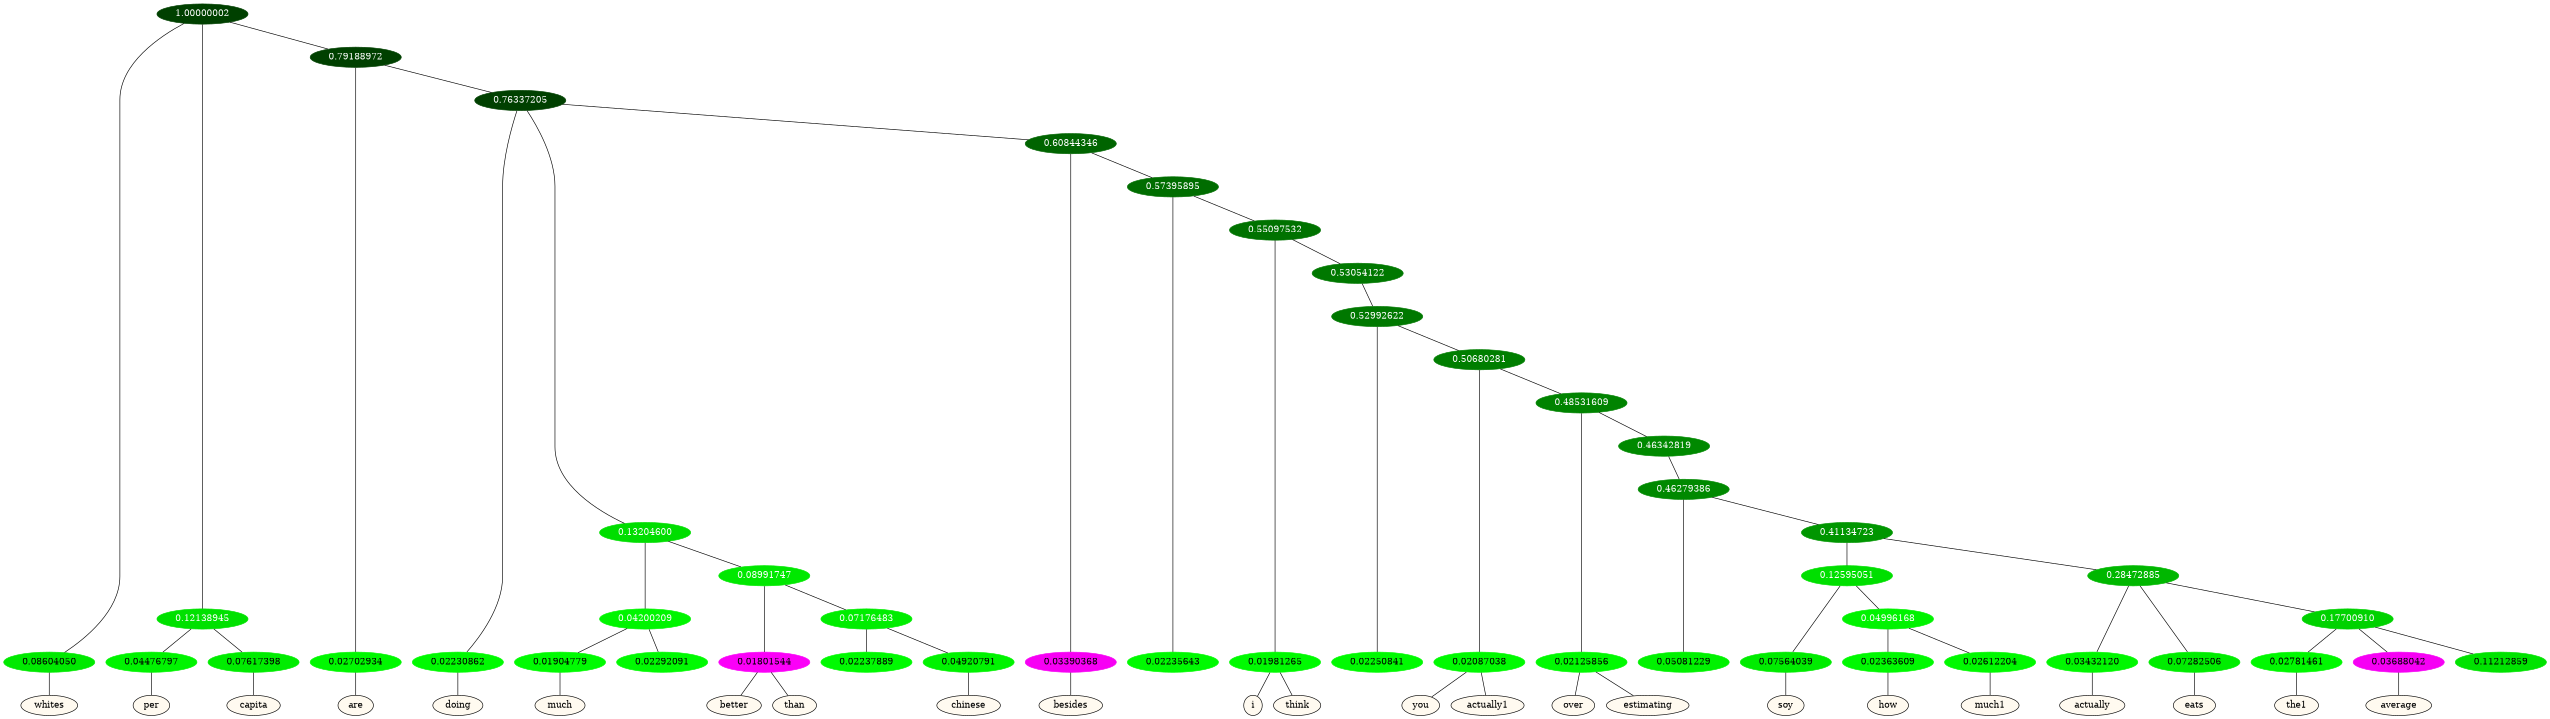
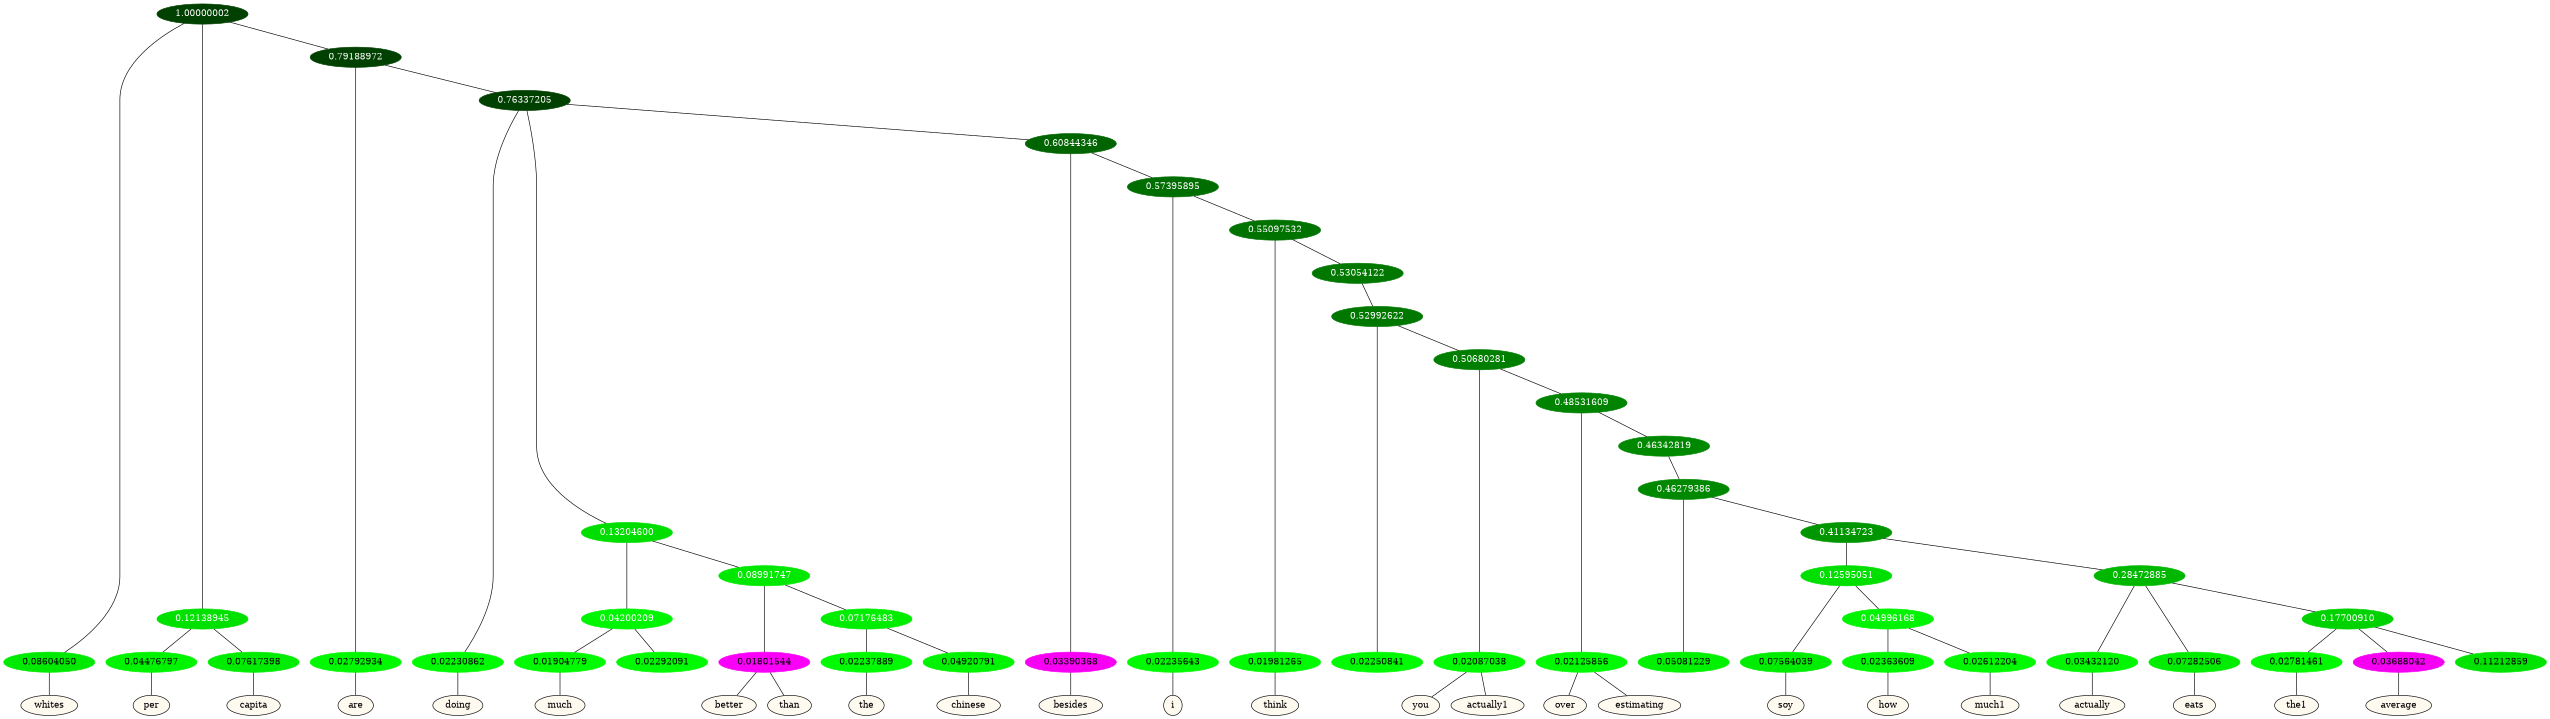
(356, 662) -> (356, 662)
(1264, 684) -> (1173, 684)
none -> (866, 705)
